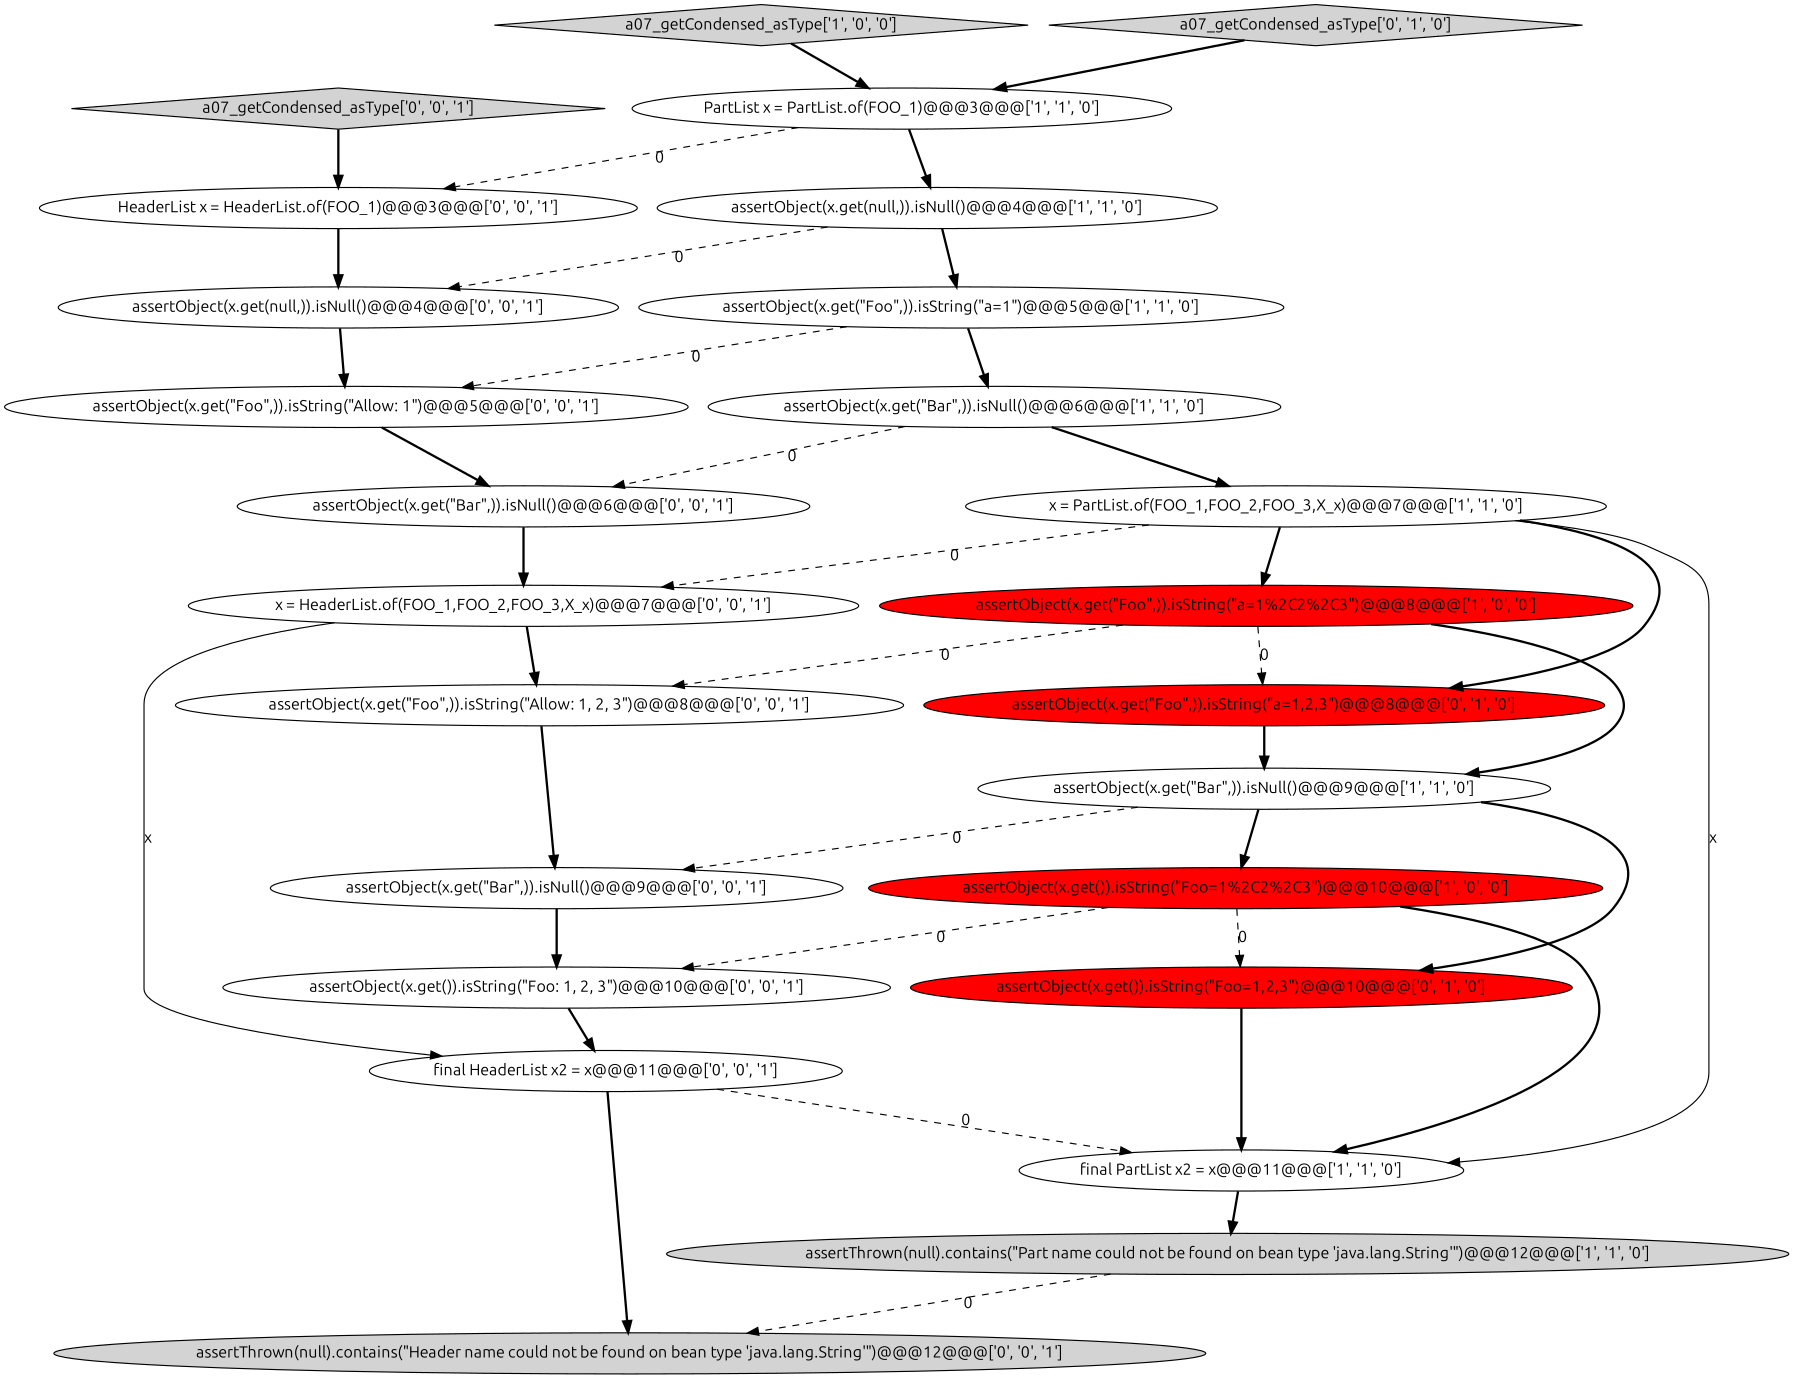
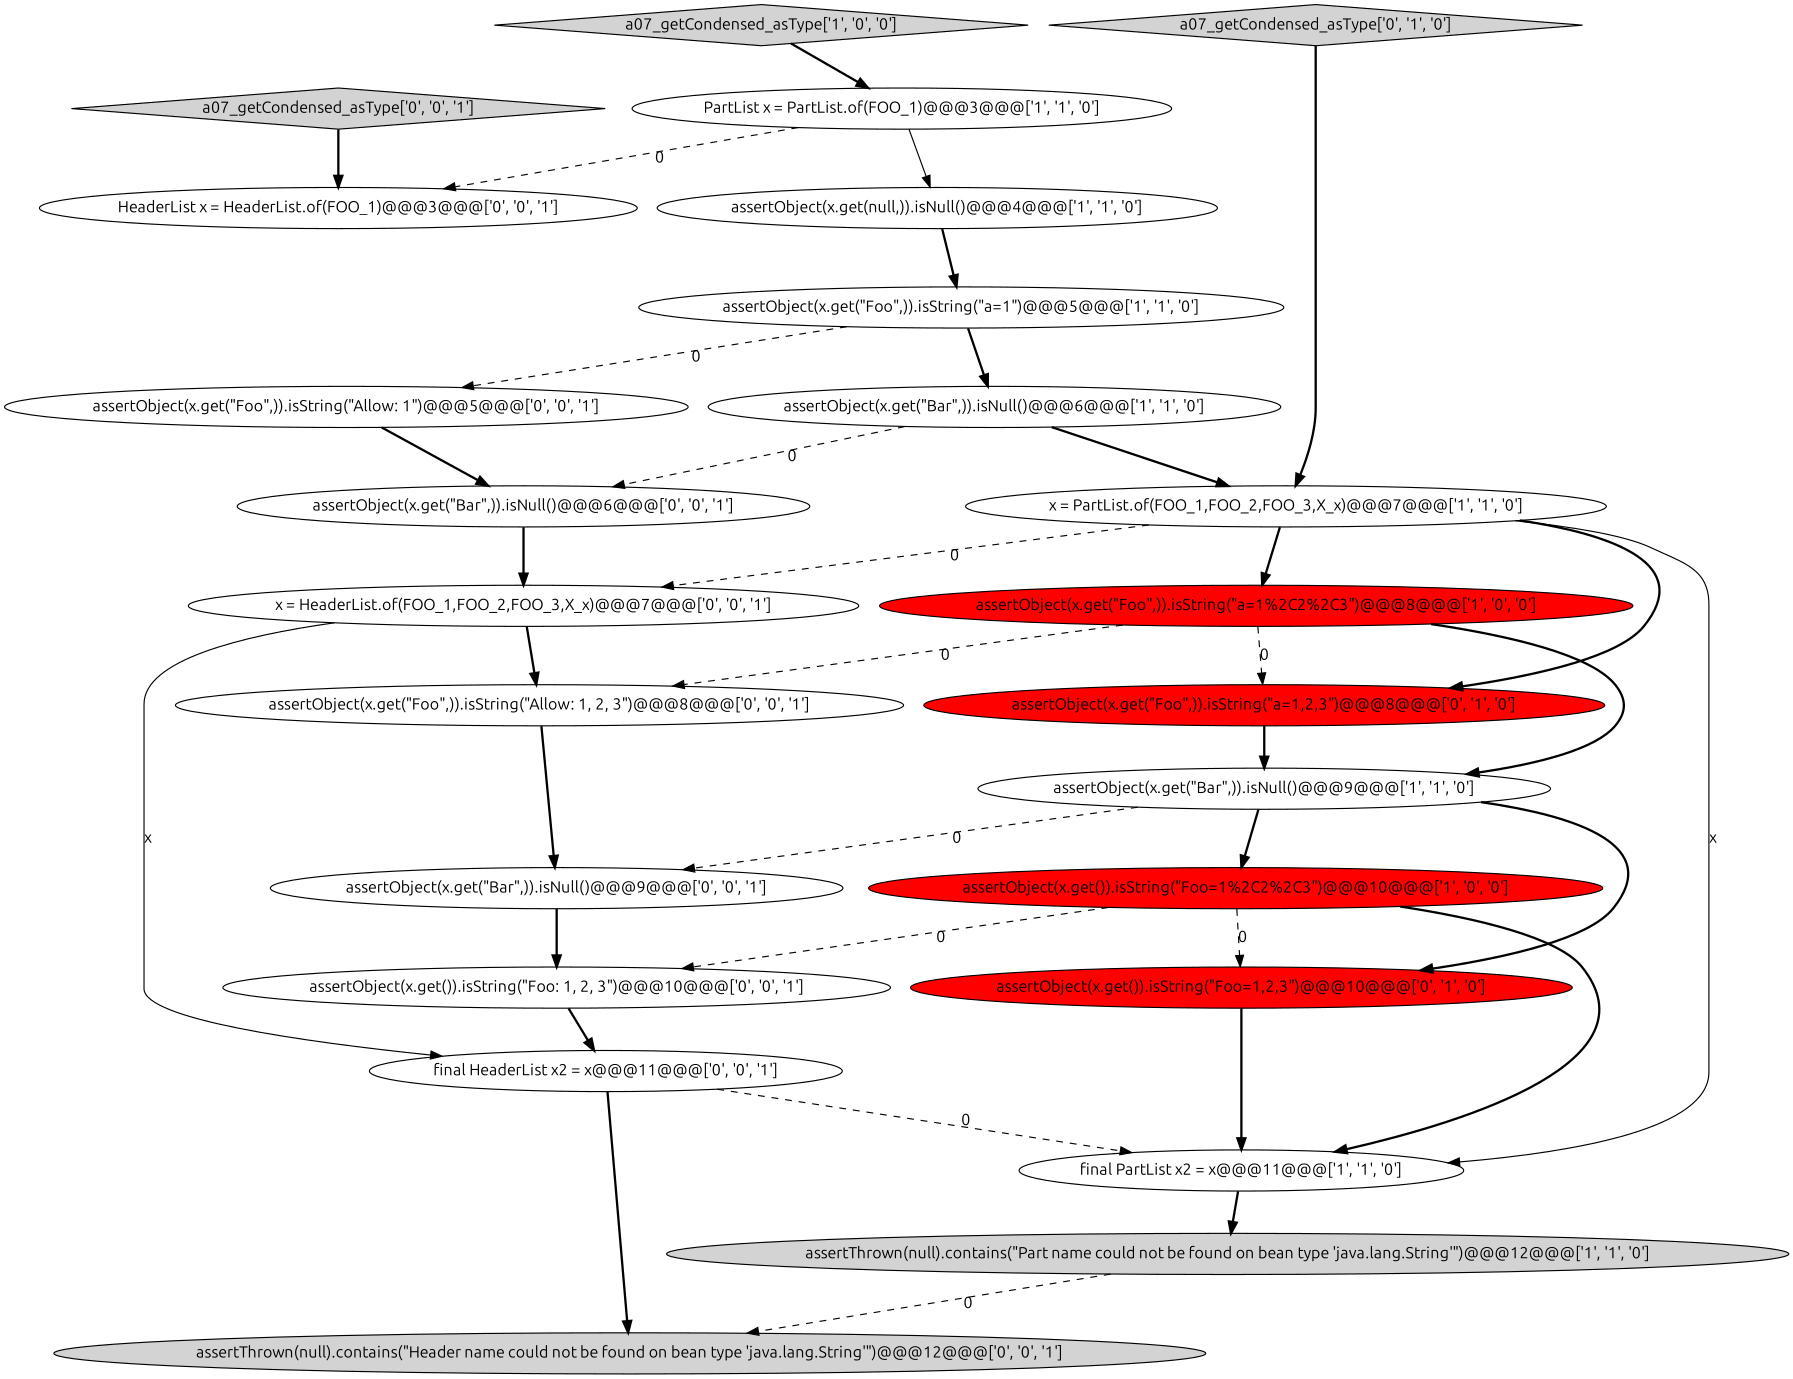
(1125, 64) -> (1316, 261)
(918, 153) -> (918, 153)
(338, 307) -> none
